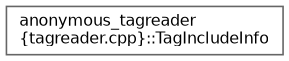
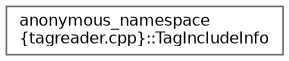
(145, 31) -> (145, 31)
